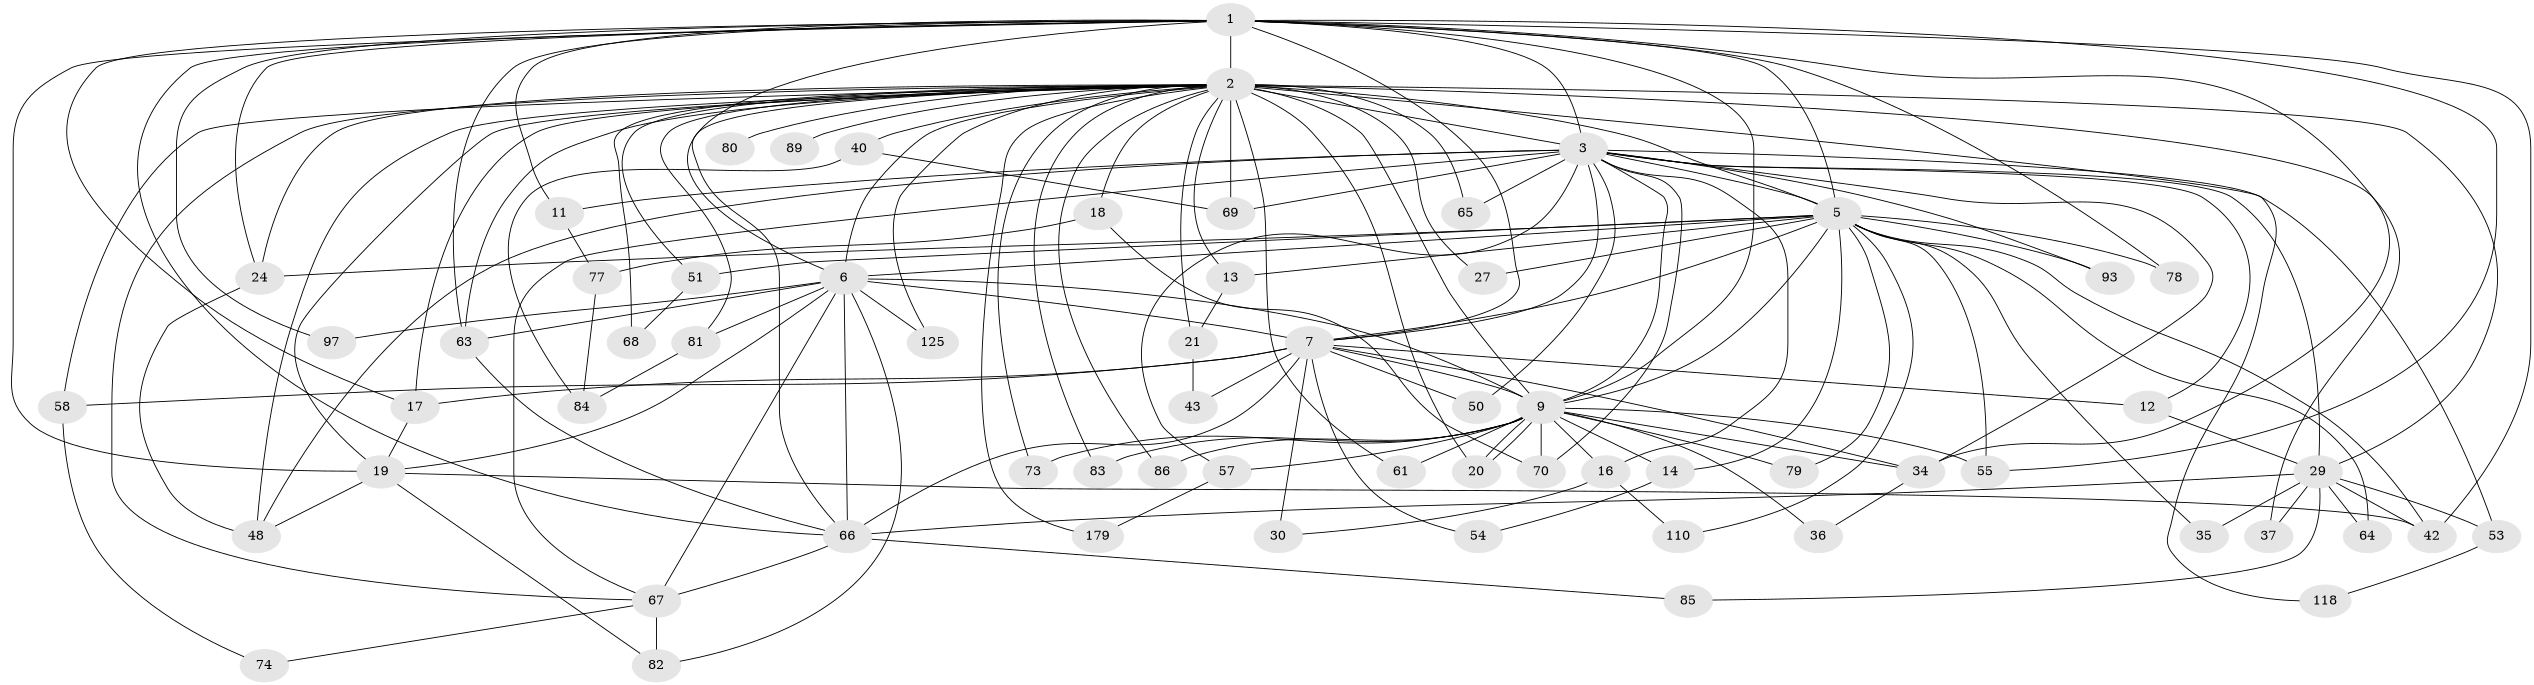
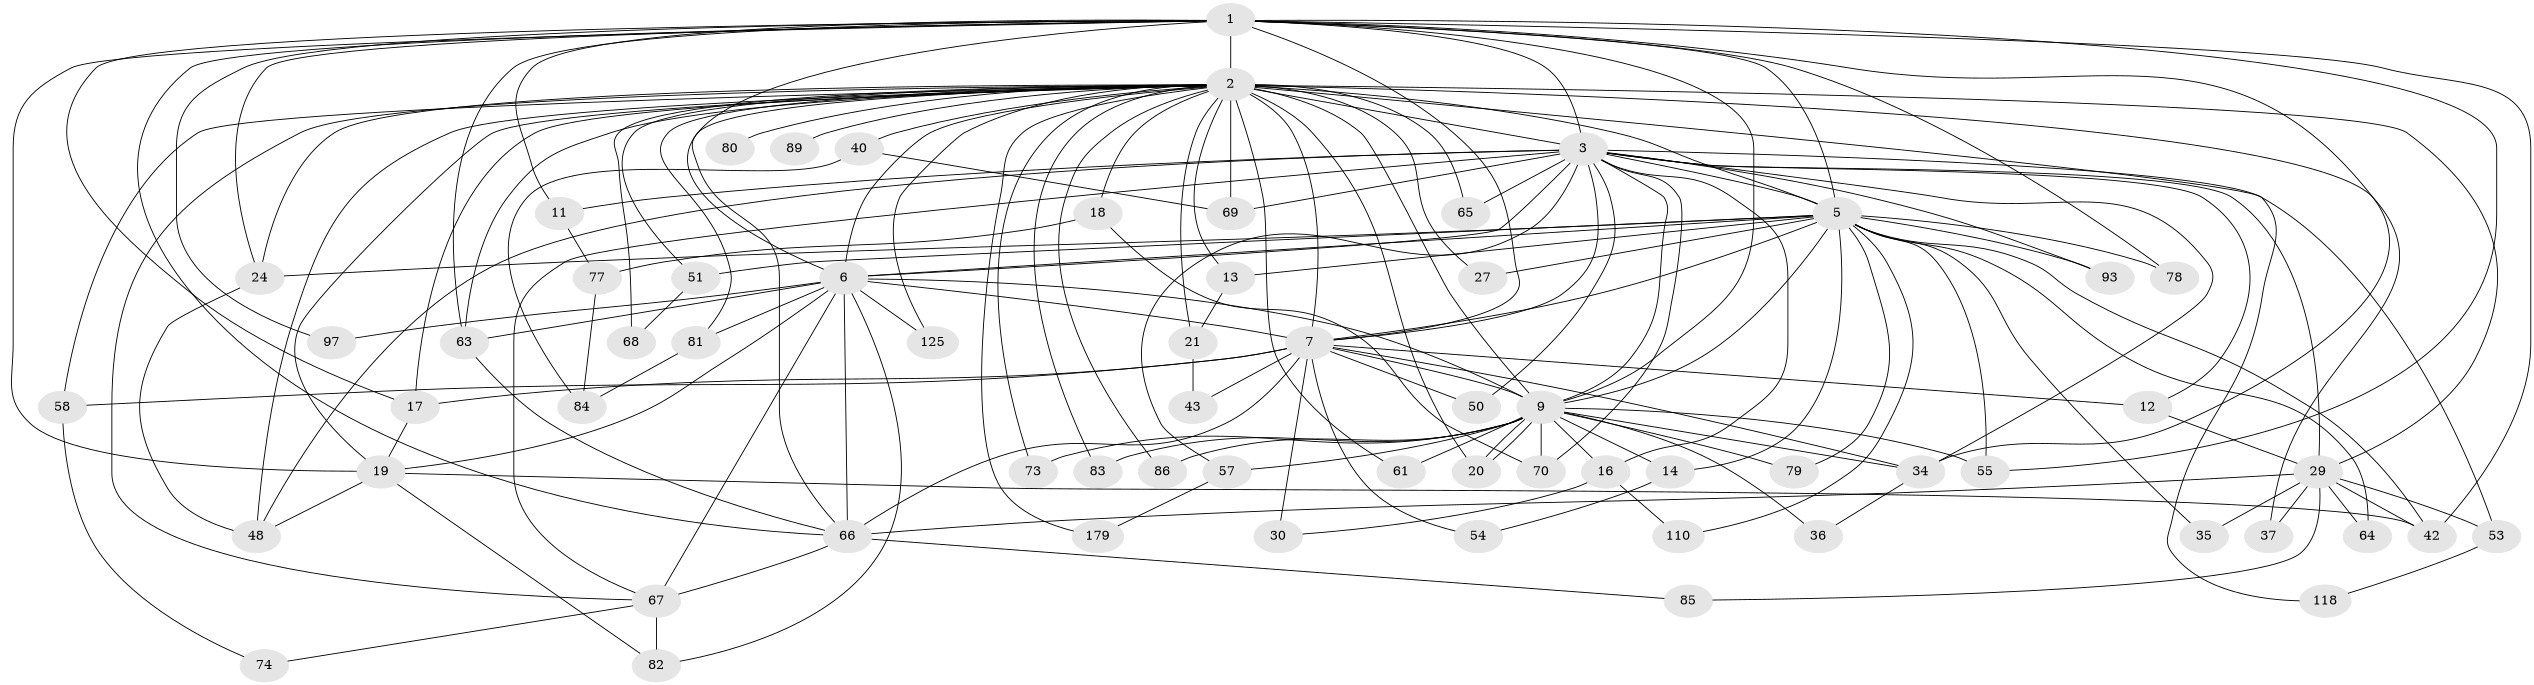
none -> (1315, 205)
none -> (1233, 254)
